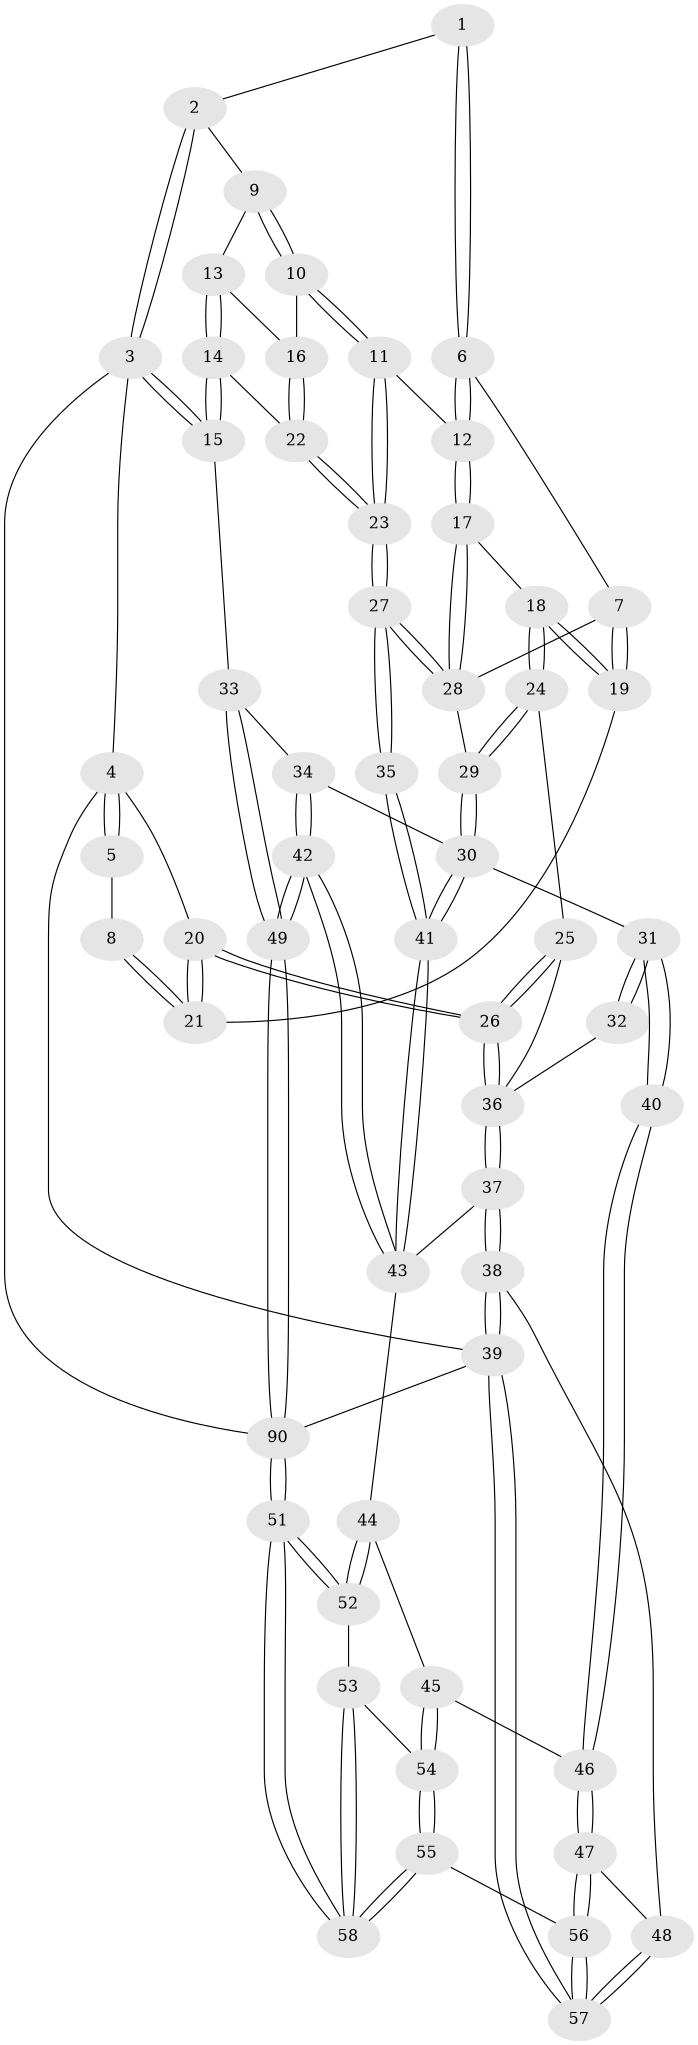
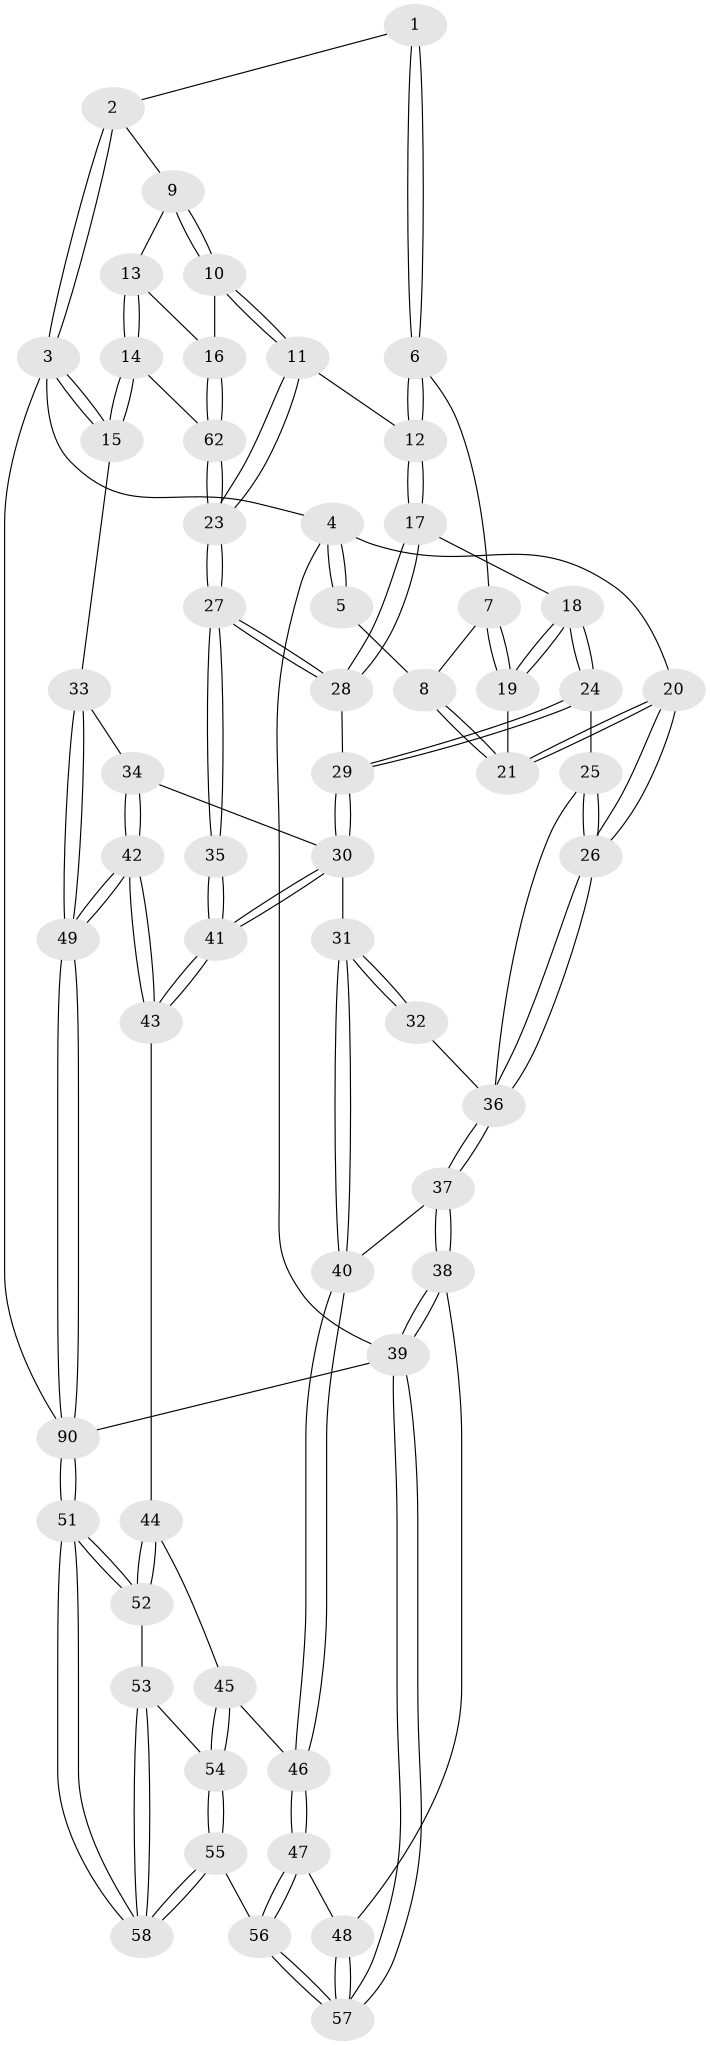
(297, 441) -> (215, 441)
(537, 649) -> (457, 649)
(445, 1230) -> (393, 1230)
